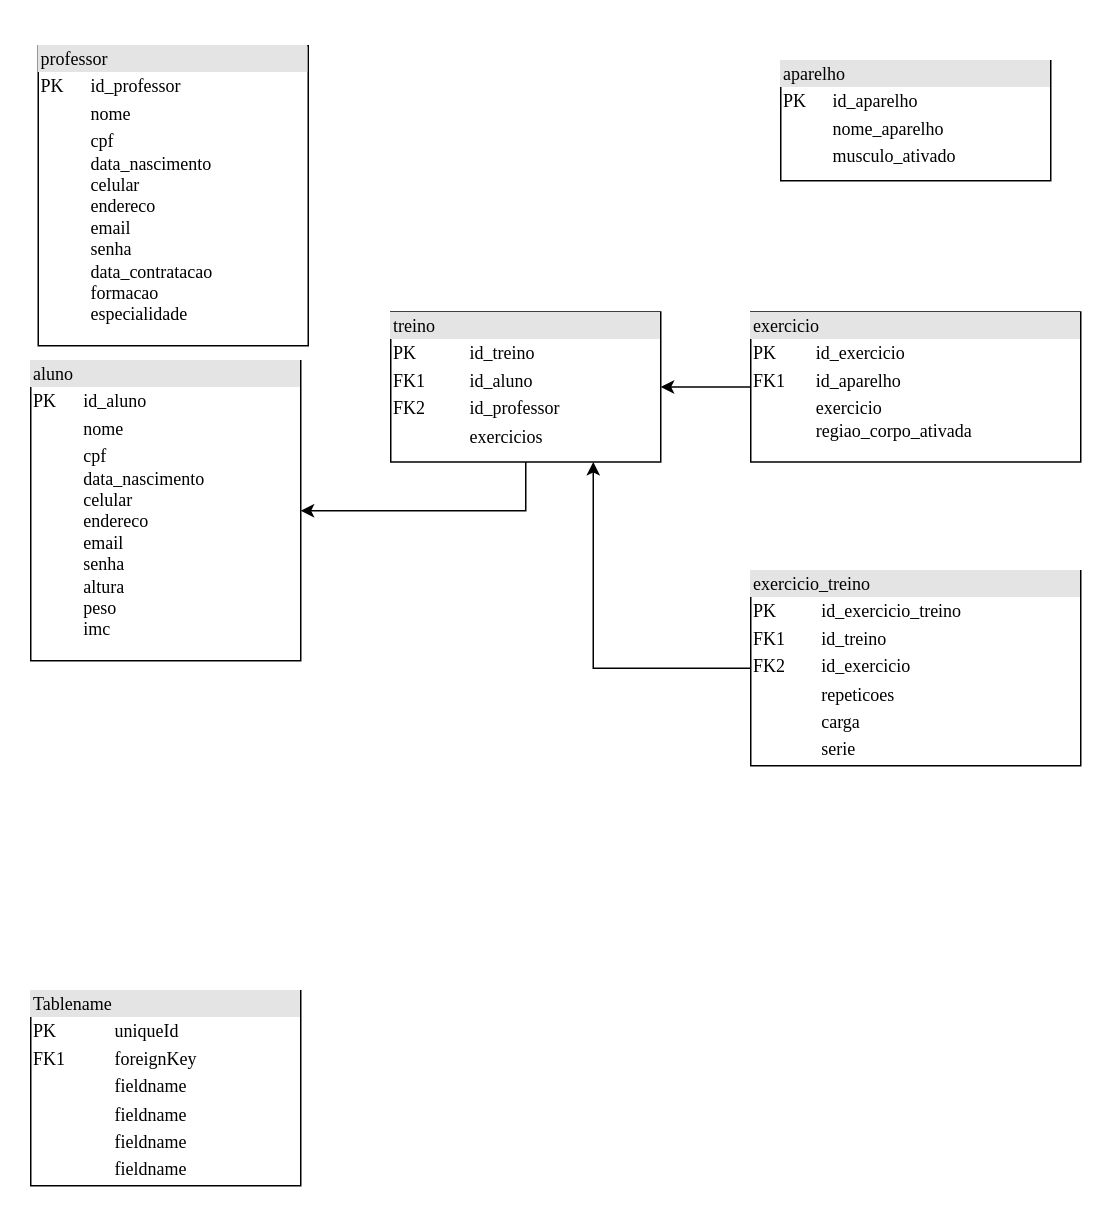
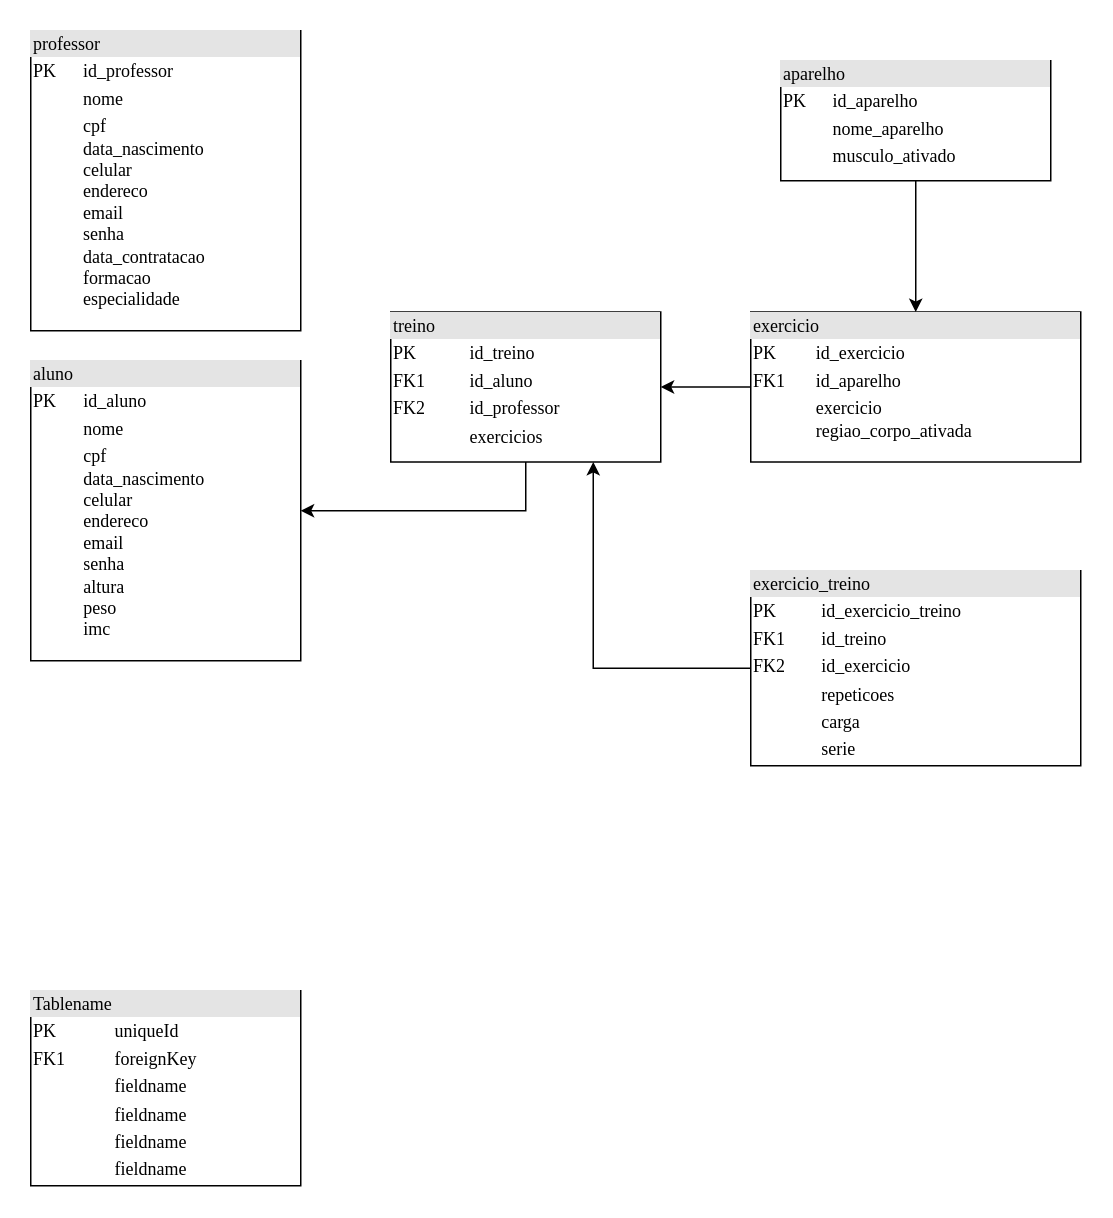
(173, 196) -> (166, 181)
none -> (916, 241)
